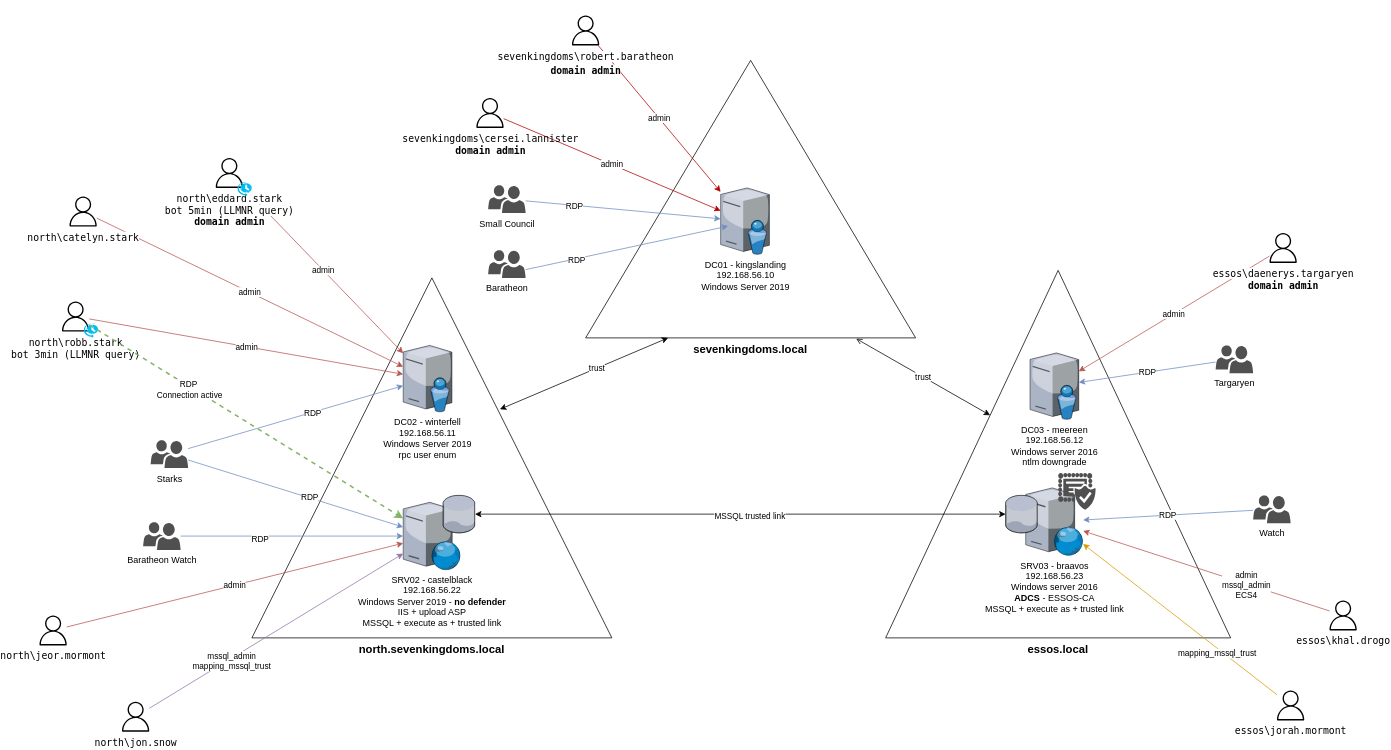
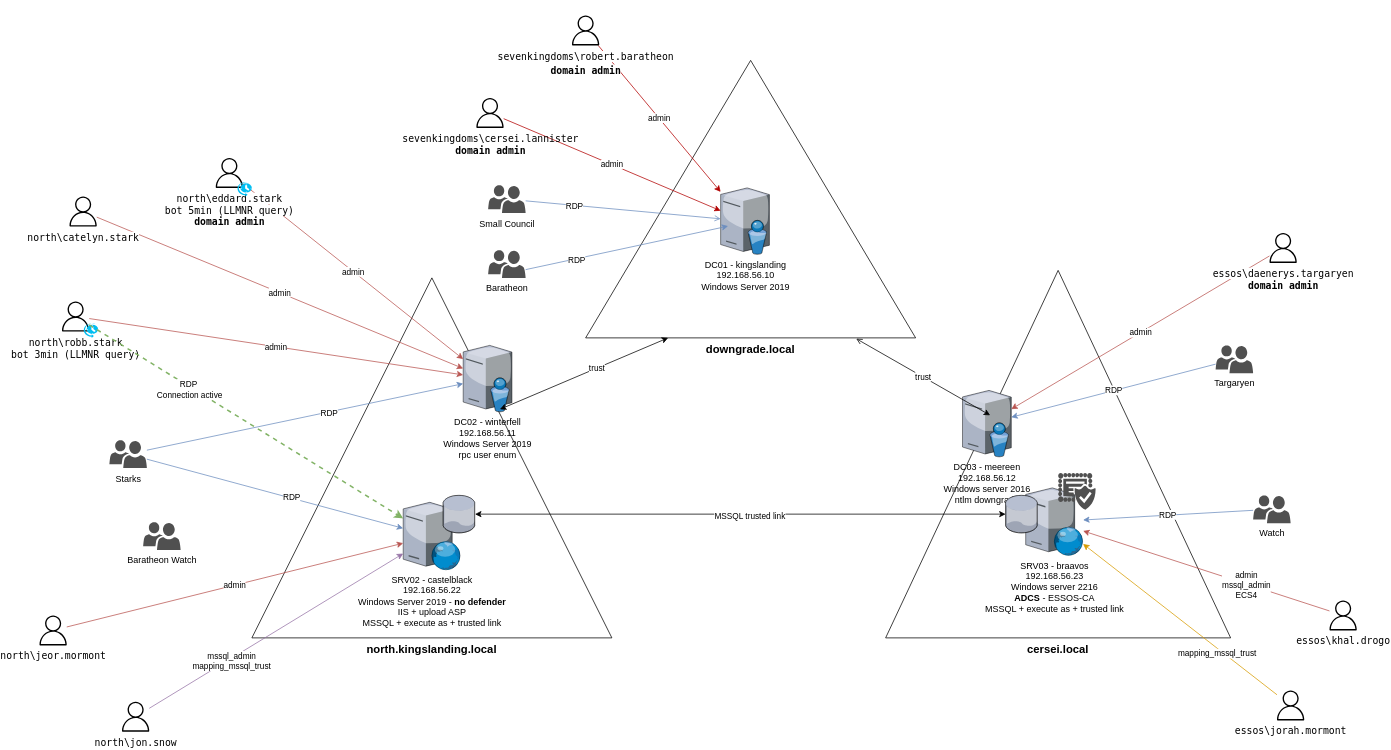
(714, 218) -> (715, 218)
(750, 349) -> (750, 349)
(427, 379) -> (487, 379)
(1054, 386) -> (987, 424)
(169, 454) -> (128, 454)
(259, 536) -> none
(1055, 588) -> (1055, 588)
(432, 649) -> (432, 649)
(1058, 649) -> (1058, 649)
